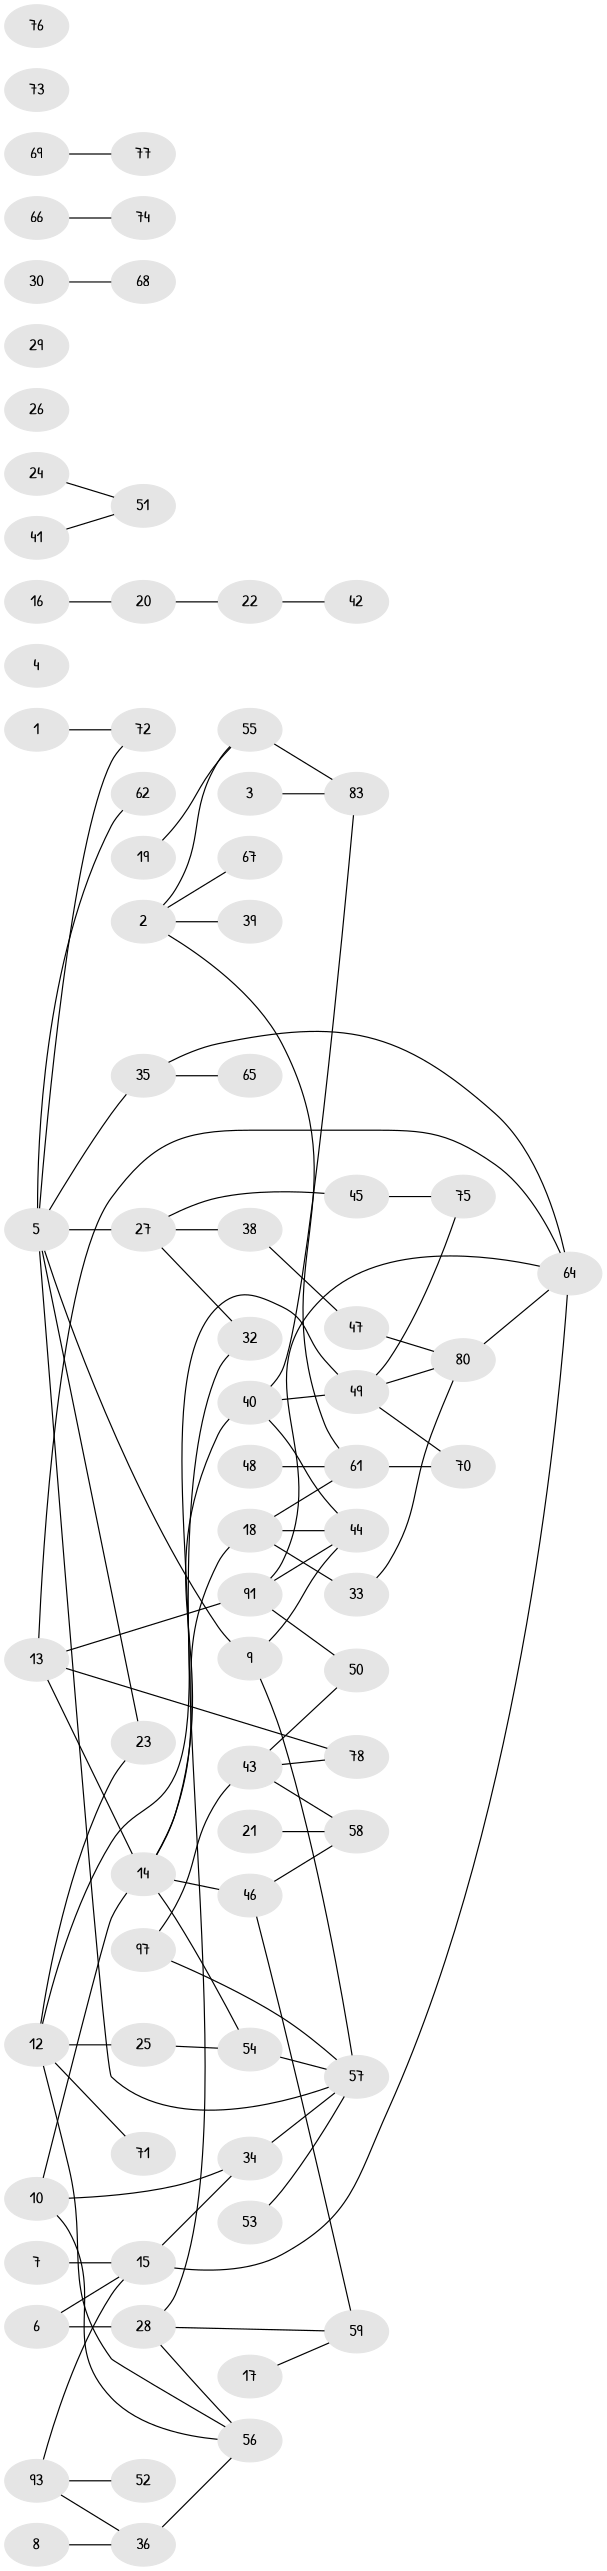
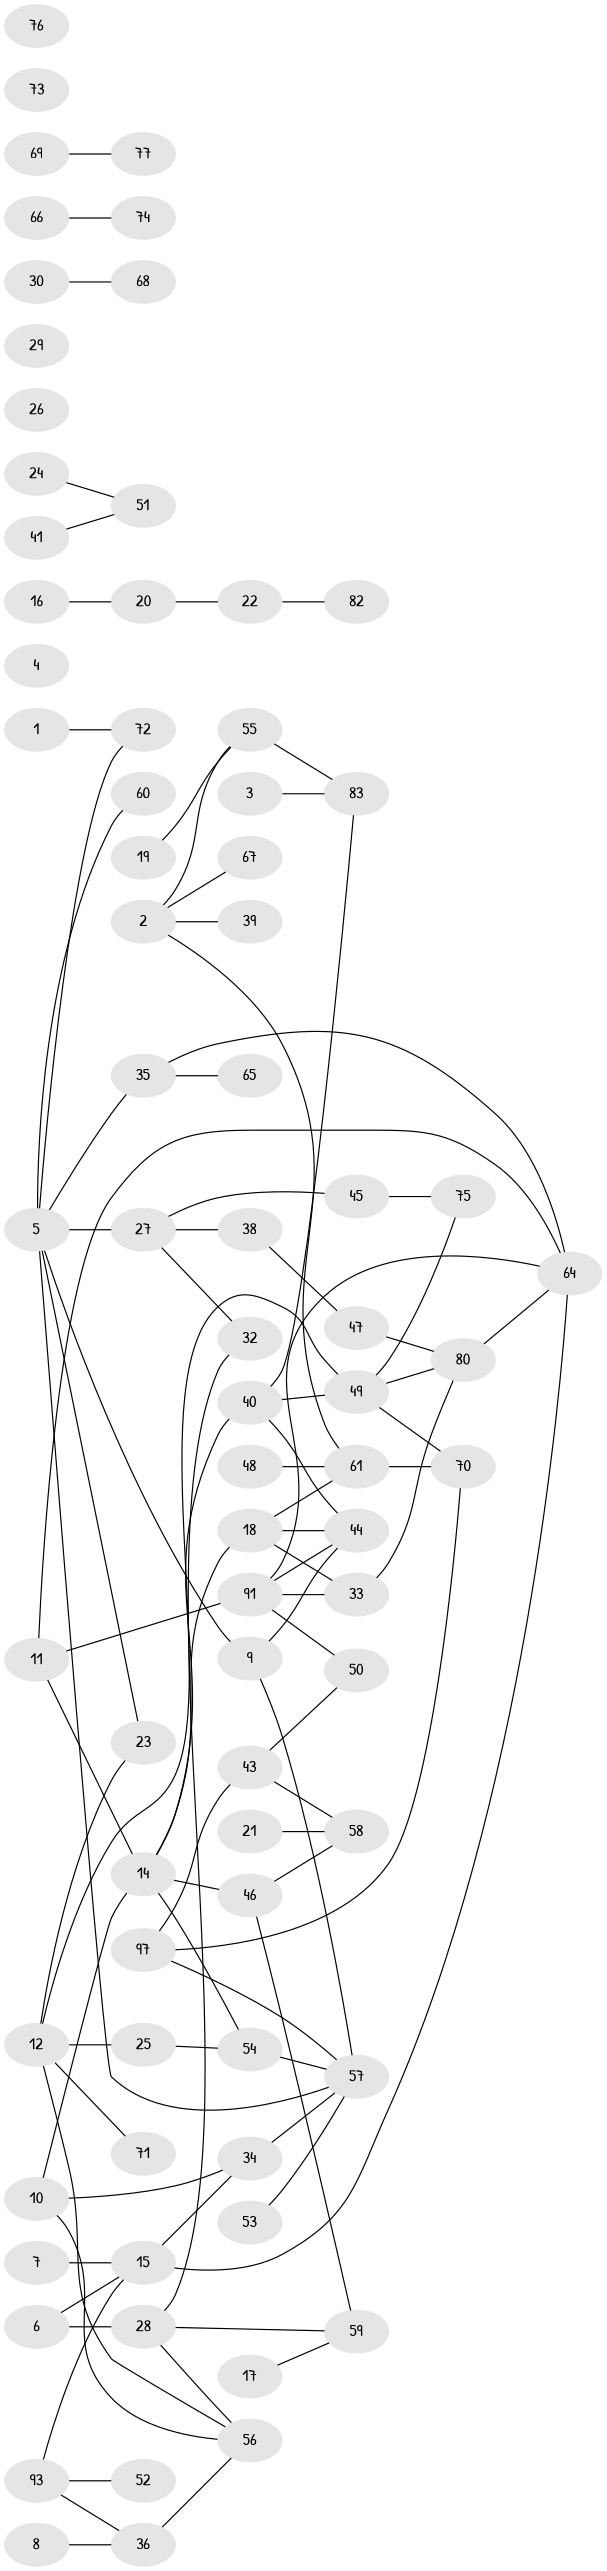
(357, 602) -> (357, 602)
(143, 794) -> (143, 794)
none -> (295, 1595)
(37, 1660) -> (37, 1660)
(357, 1757) -> none
none -> (415, 1795)
